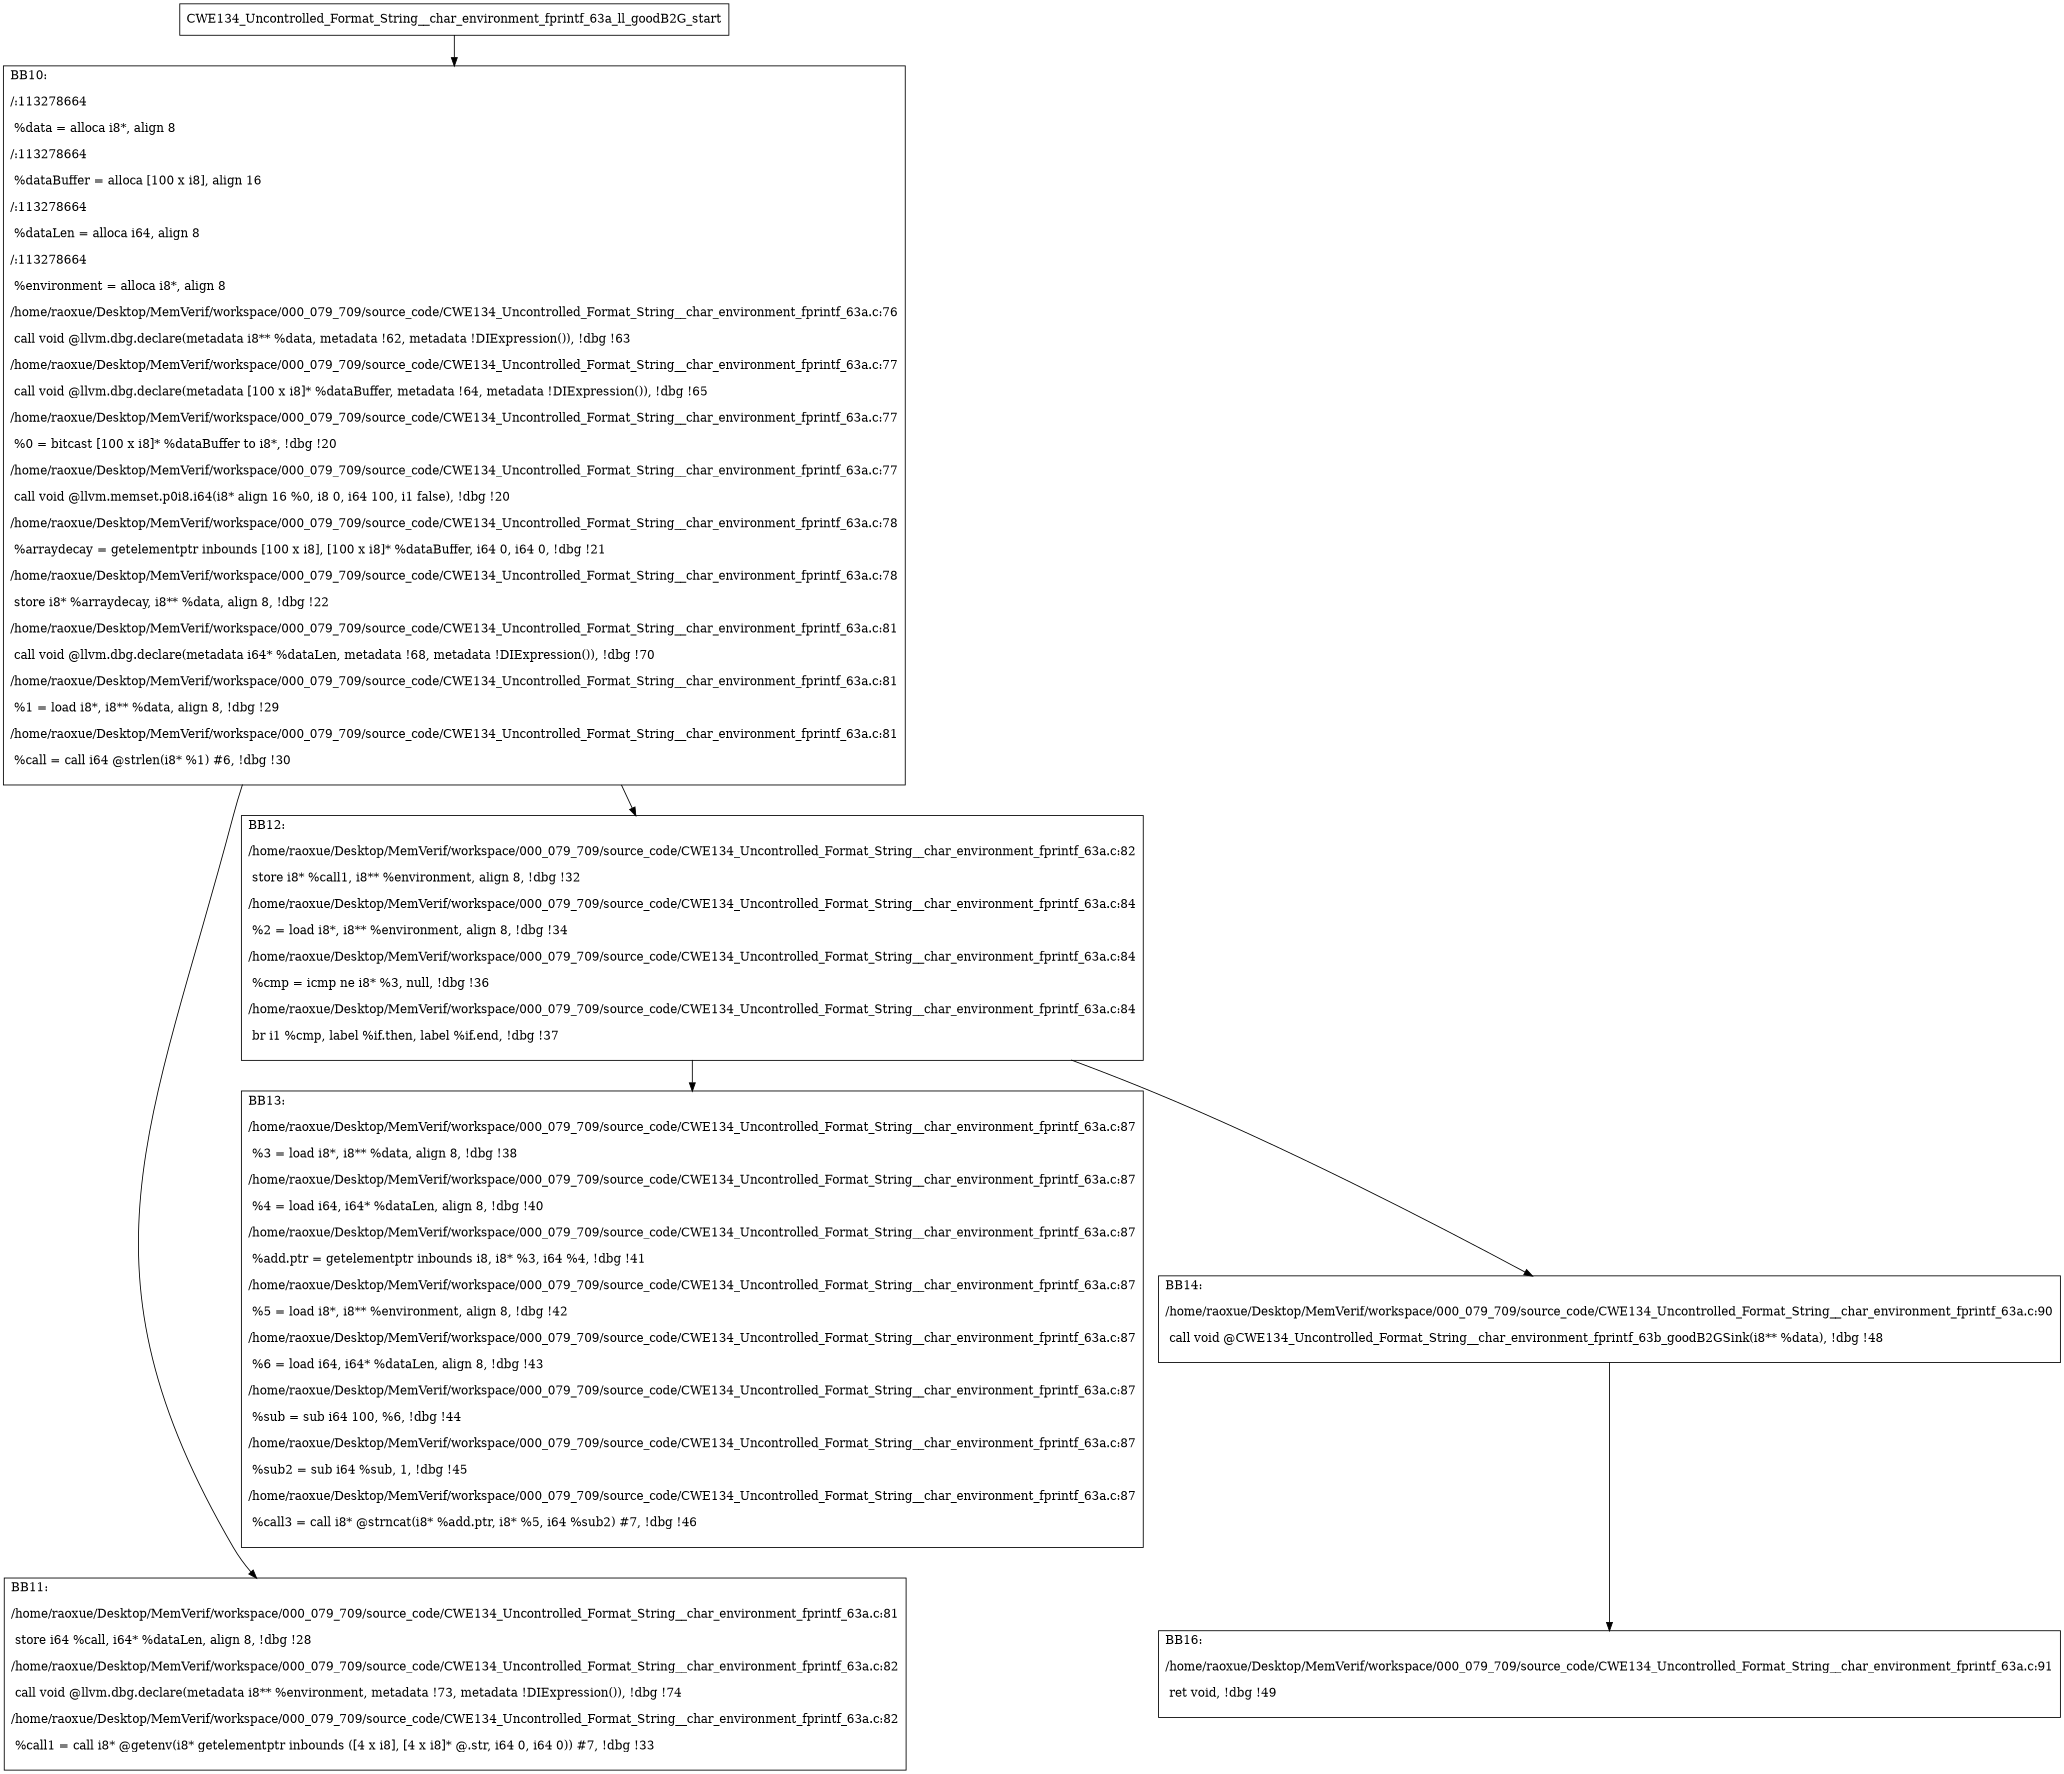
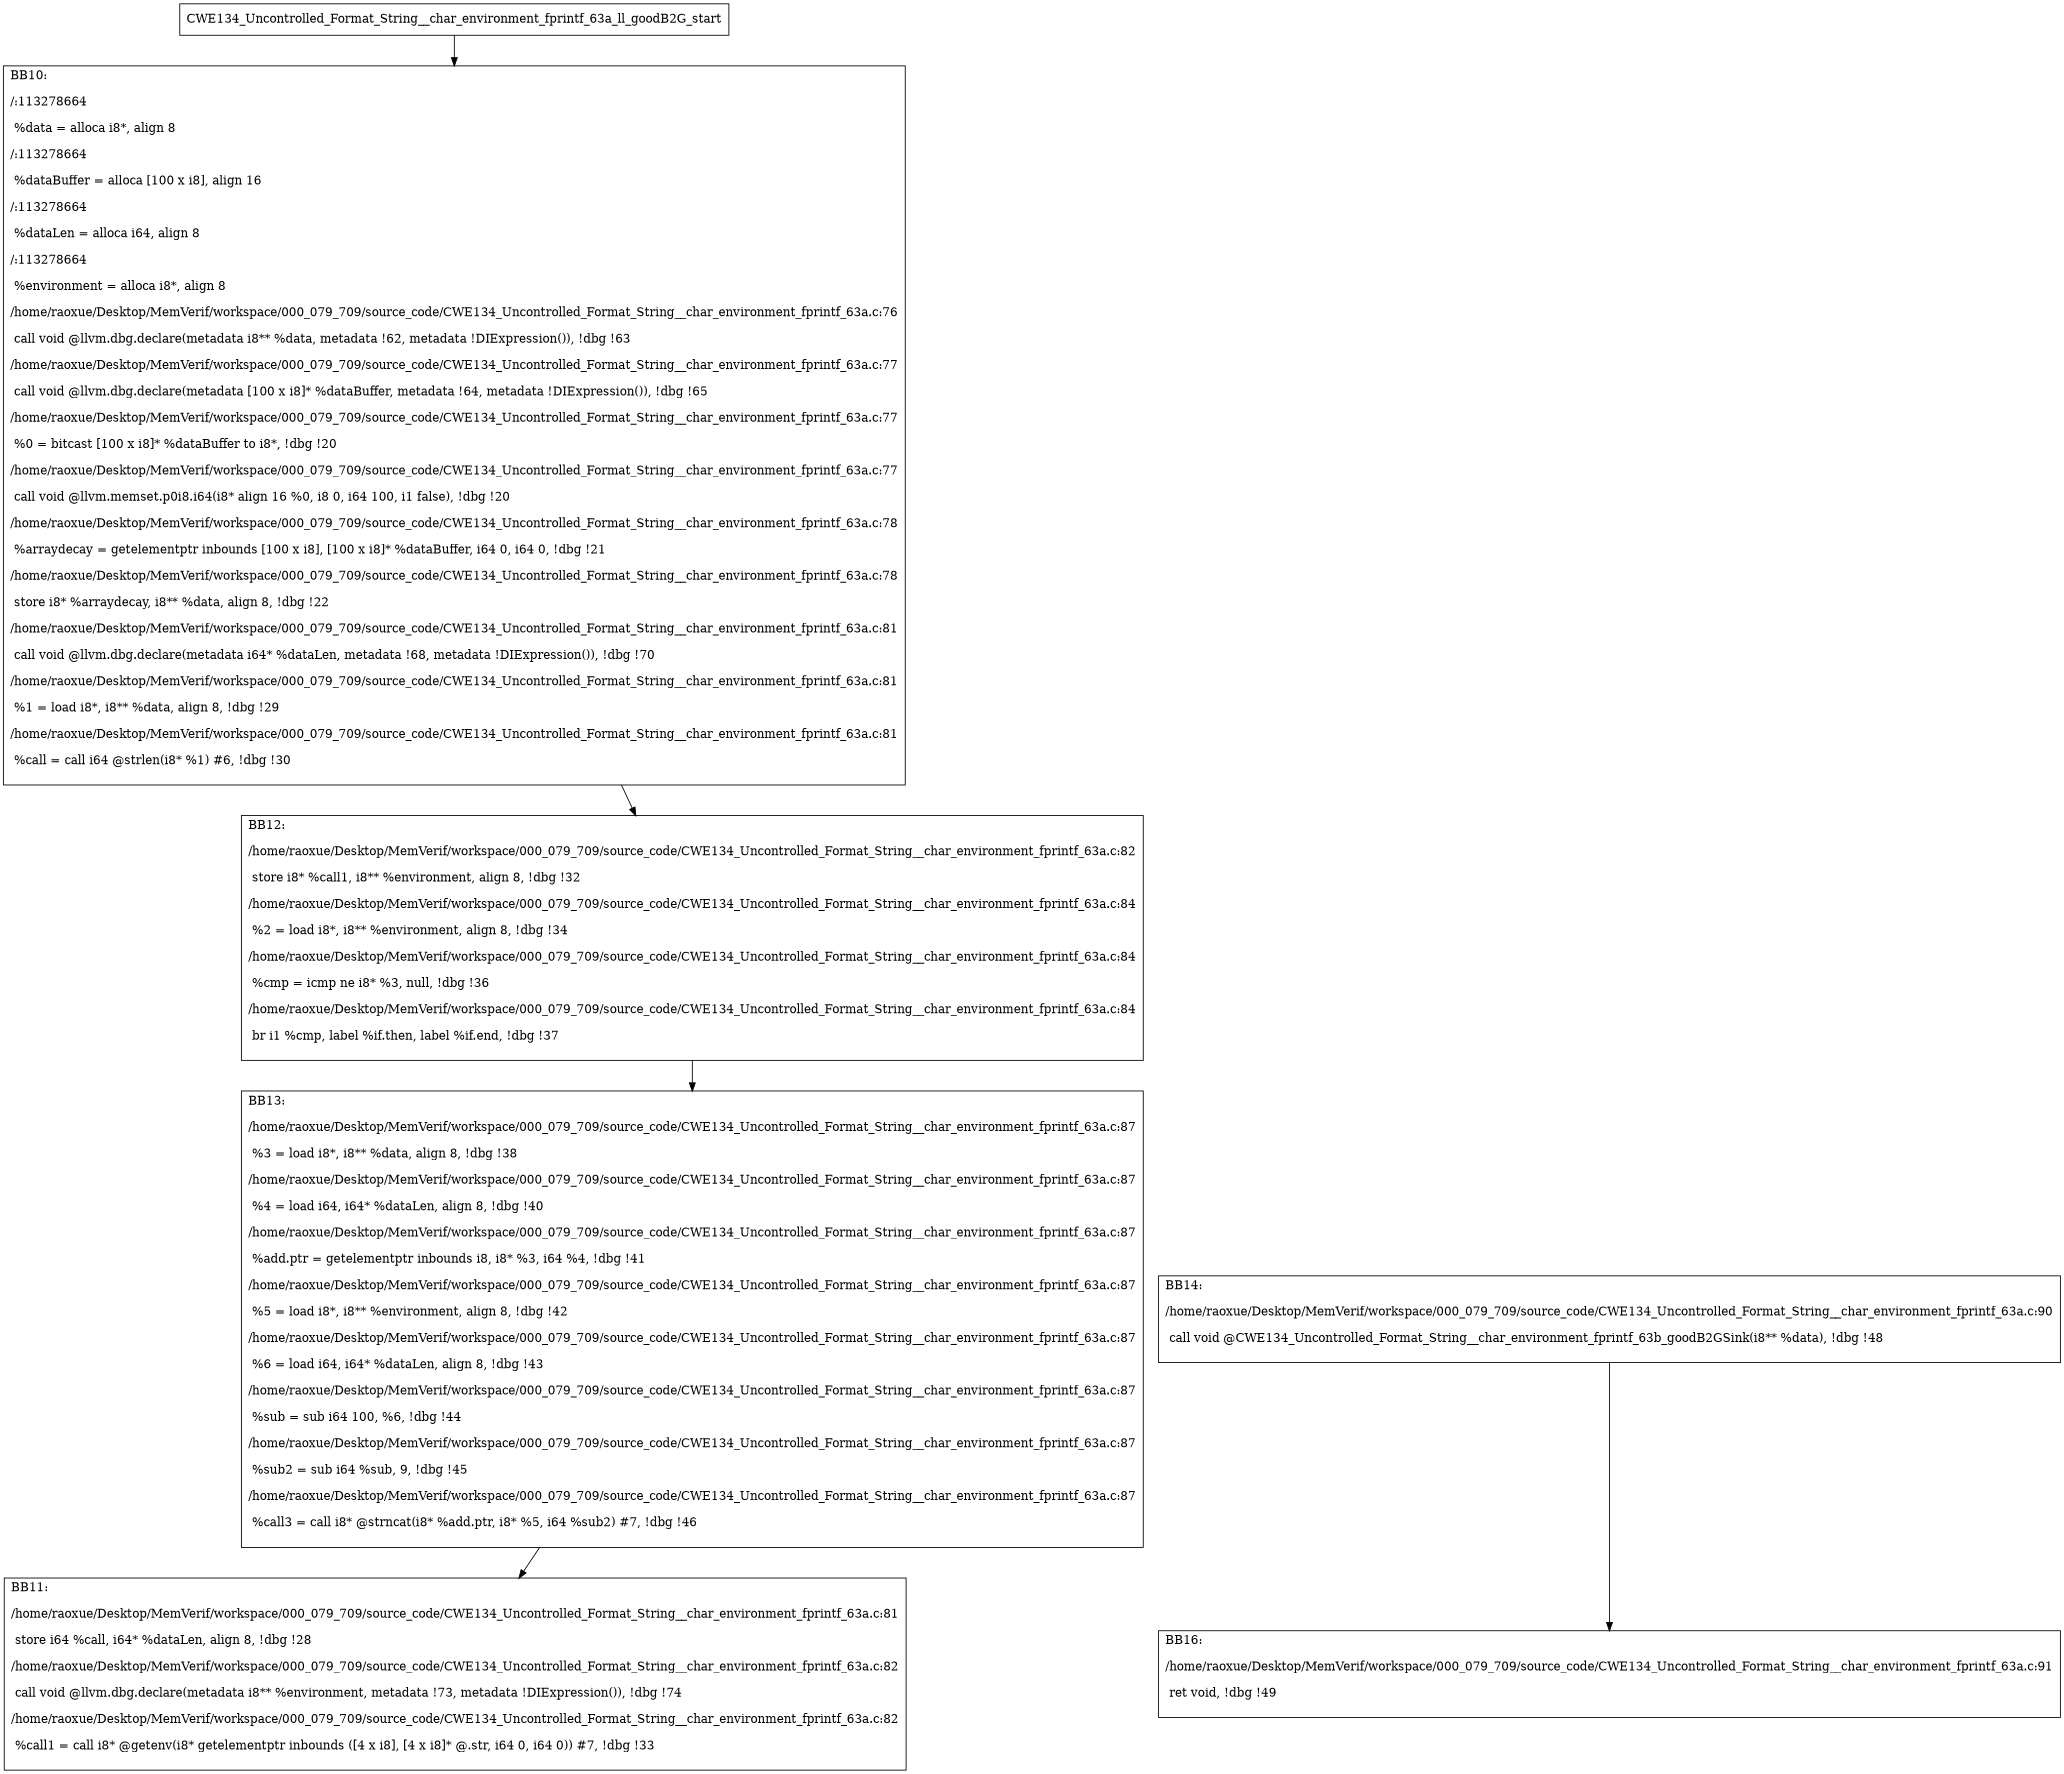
(1302, 1159) -> none
(142, 1184) -> (532, 1559)
(358, 1470) -> (358, 1470)
